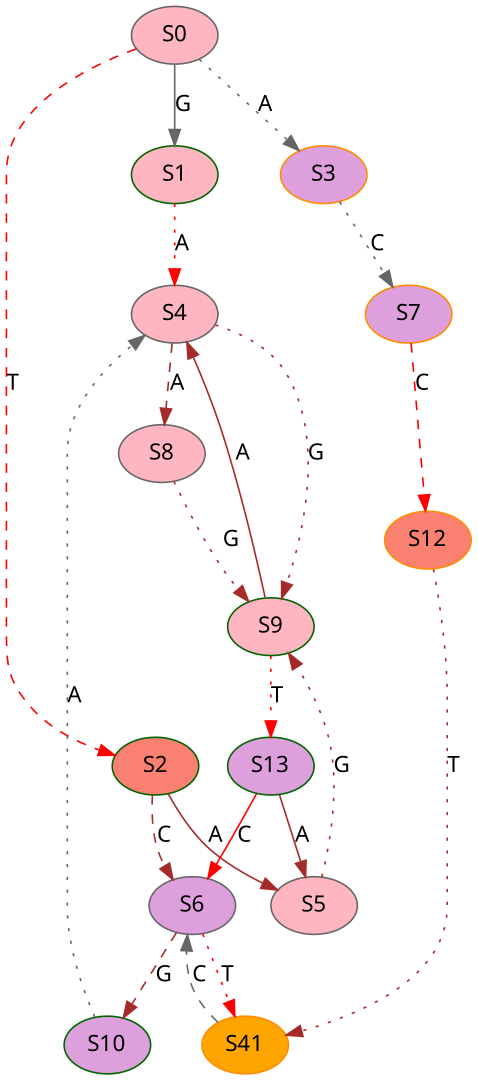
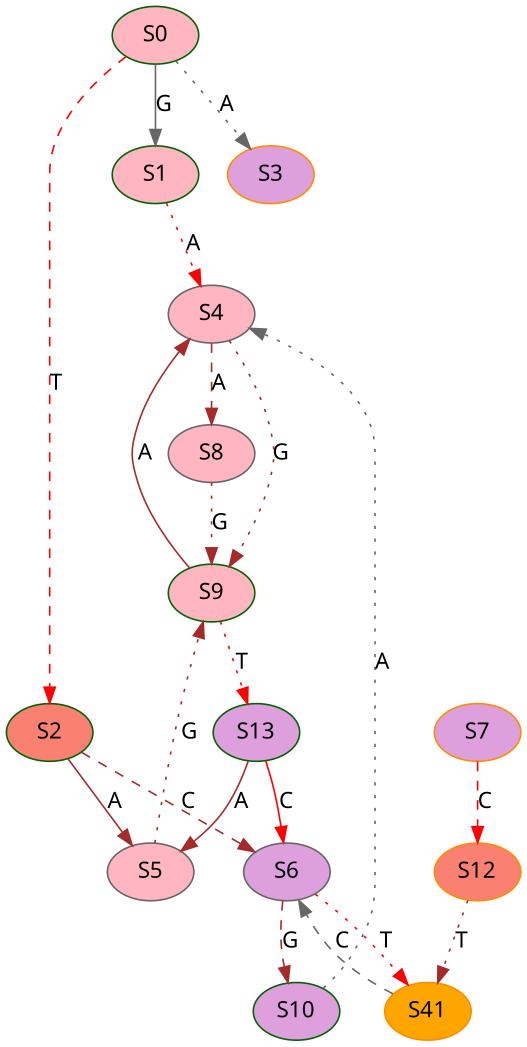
(175, 35) -> (155, 35)
(362, 237) -> none
